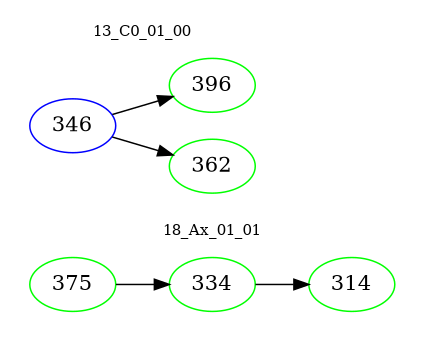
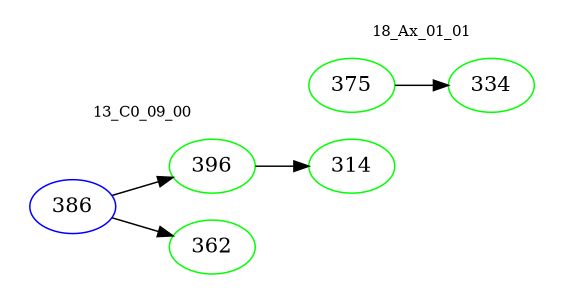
(143, 32) -> (143, 113)
(73, 126) -> (73, 207)
(275, 284) -> (276, 166)
